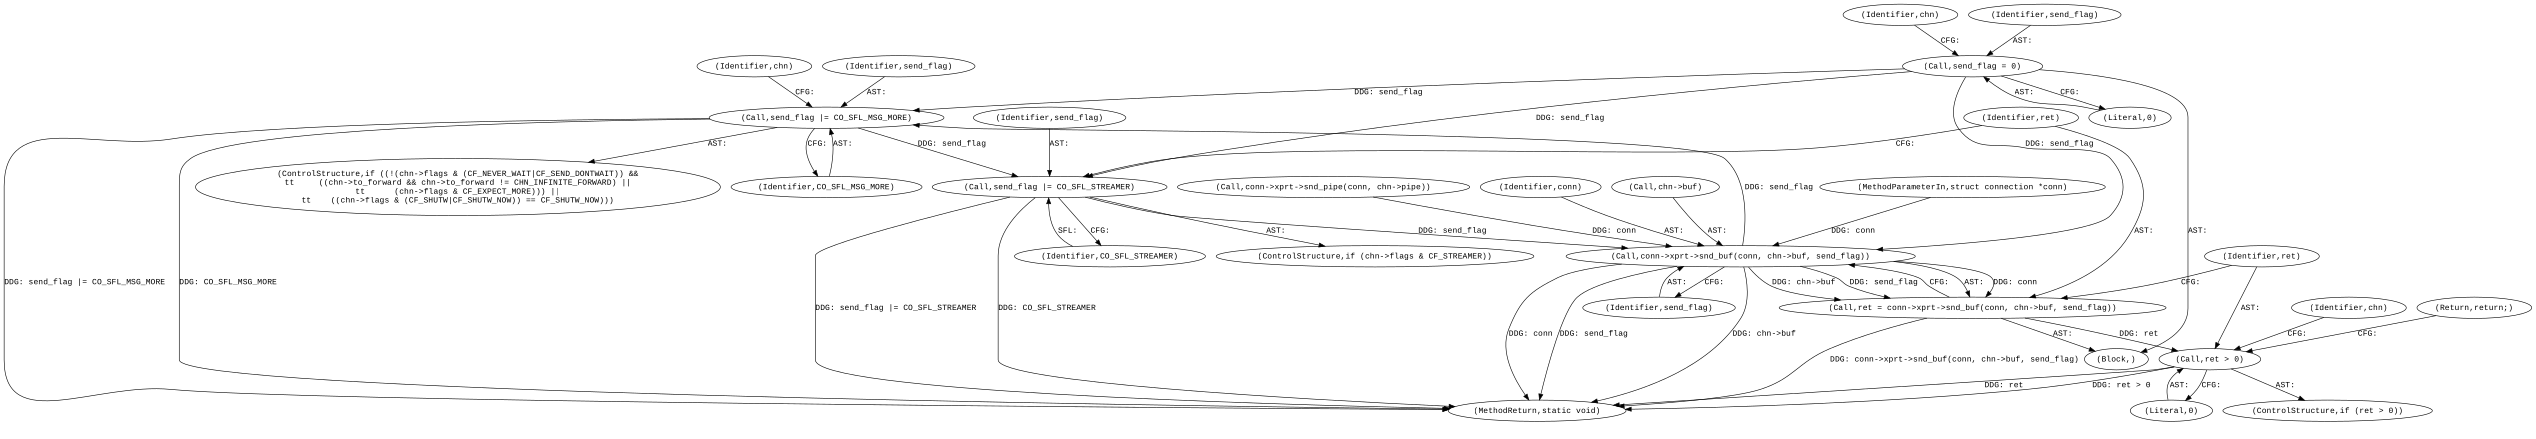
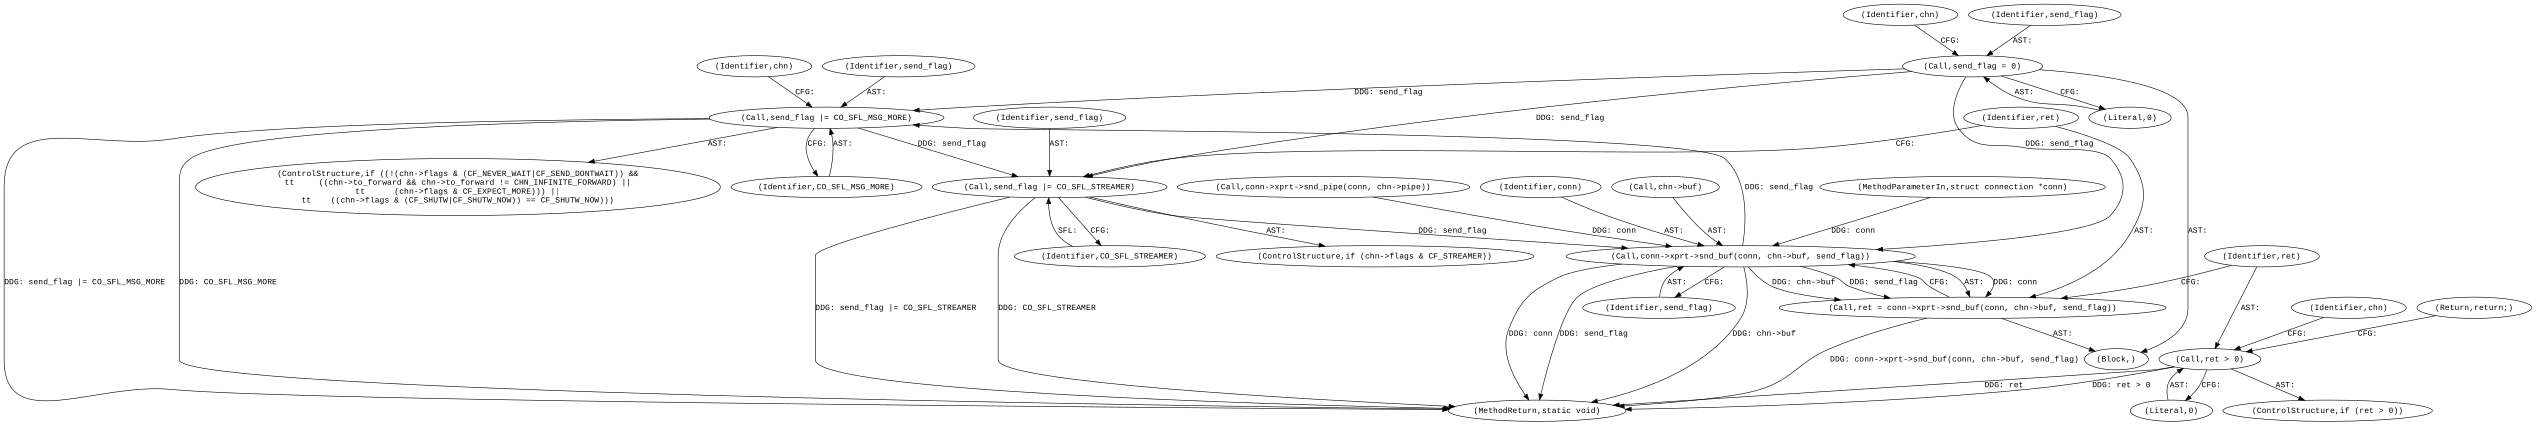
(2099, 333) -> none
